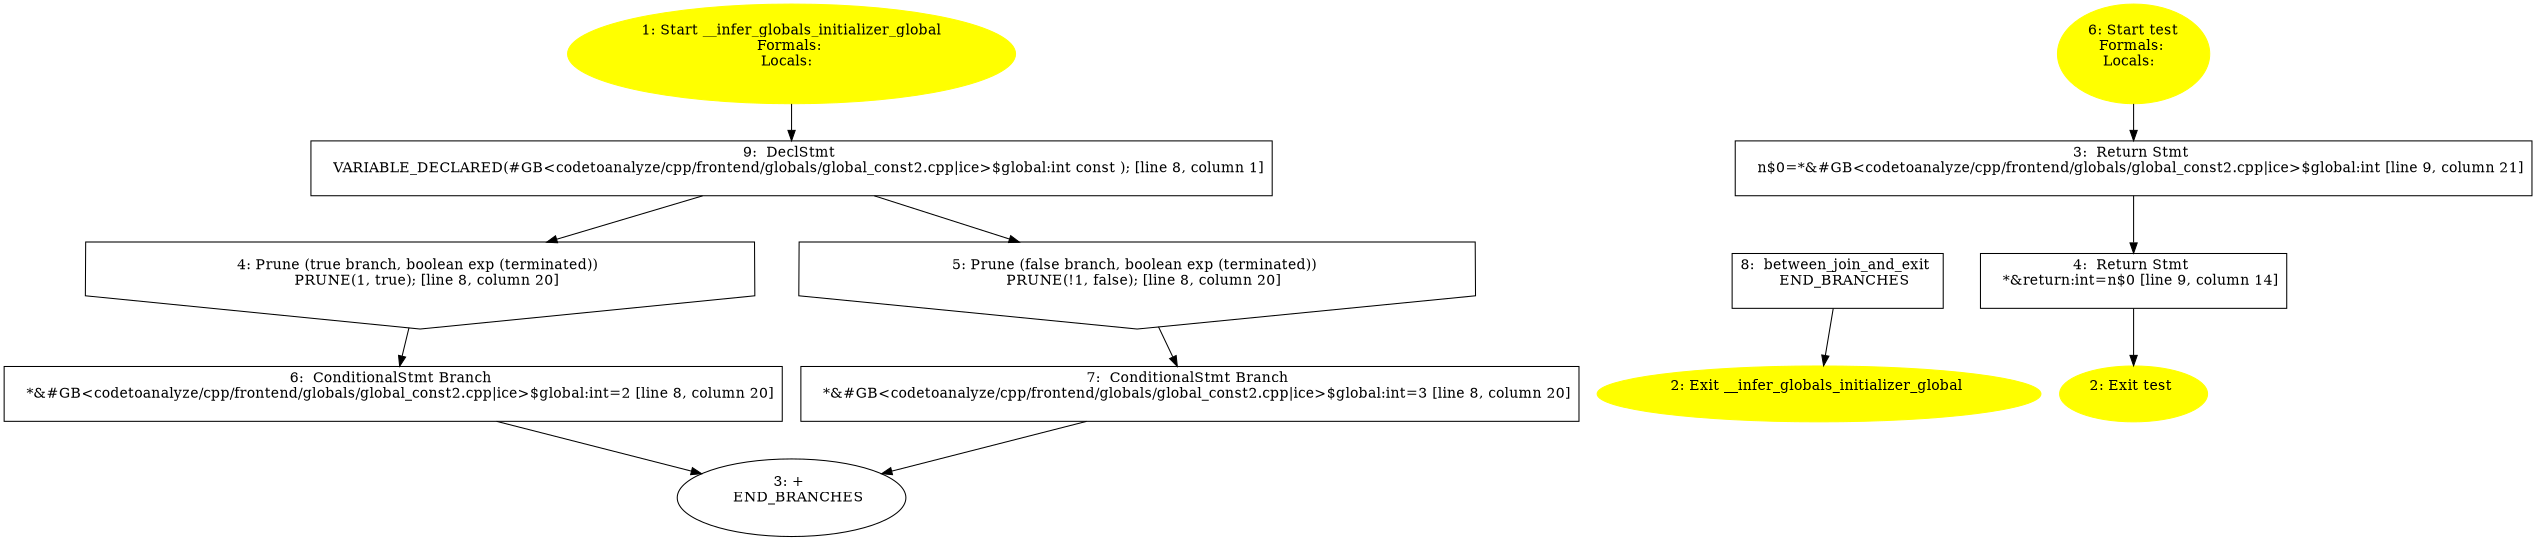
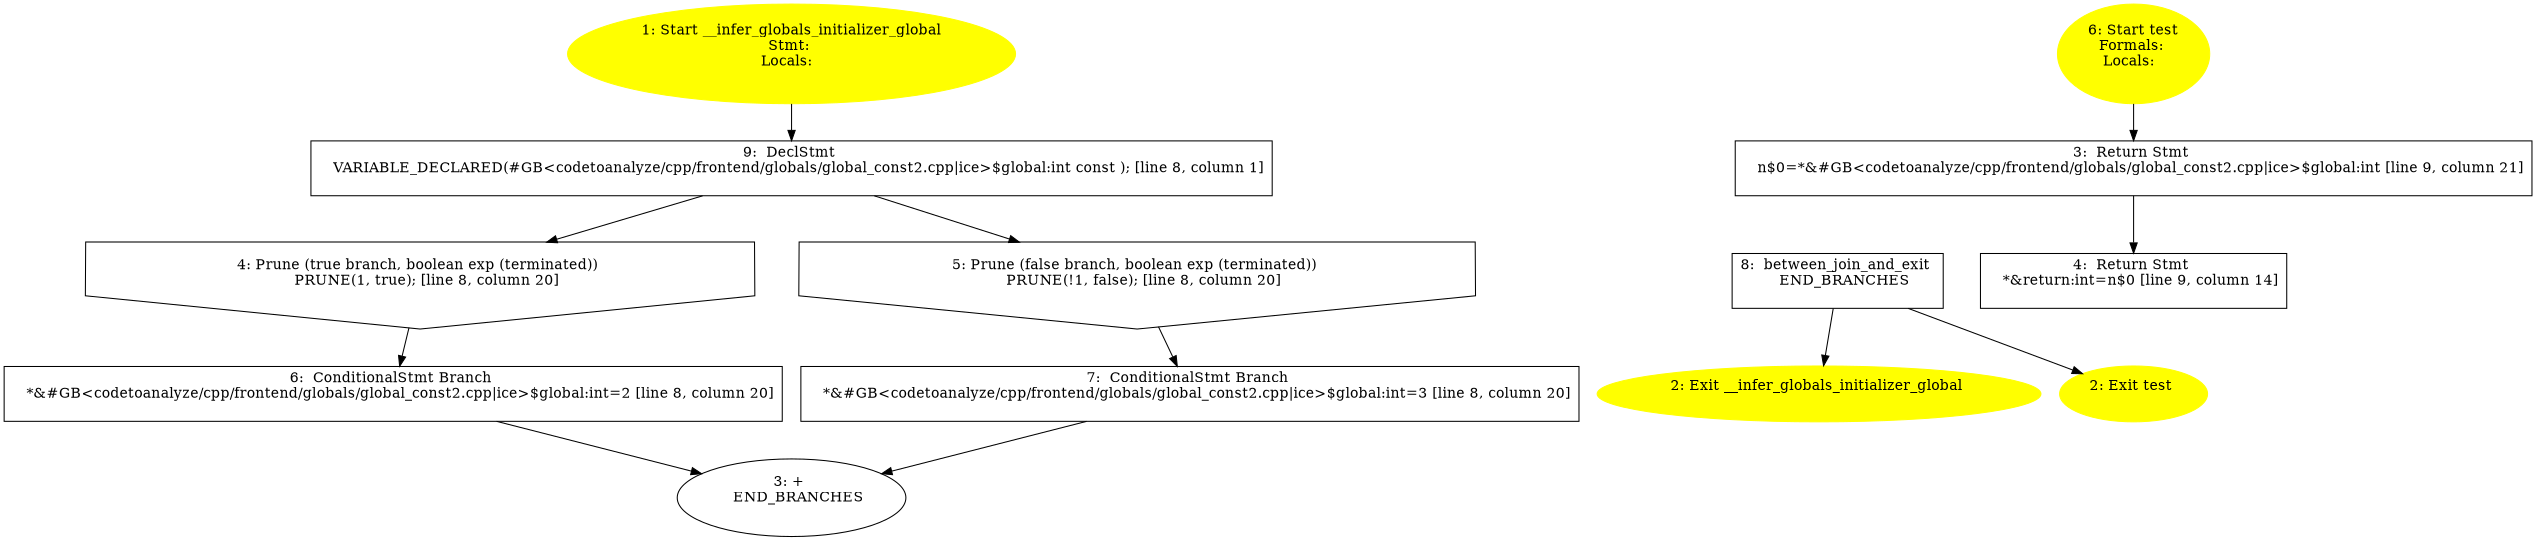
(792, 54) -> (792, 54)
(2134, 332) -> (1990, 339)
